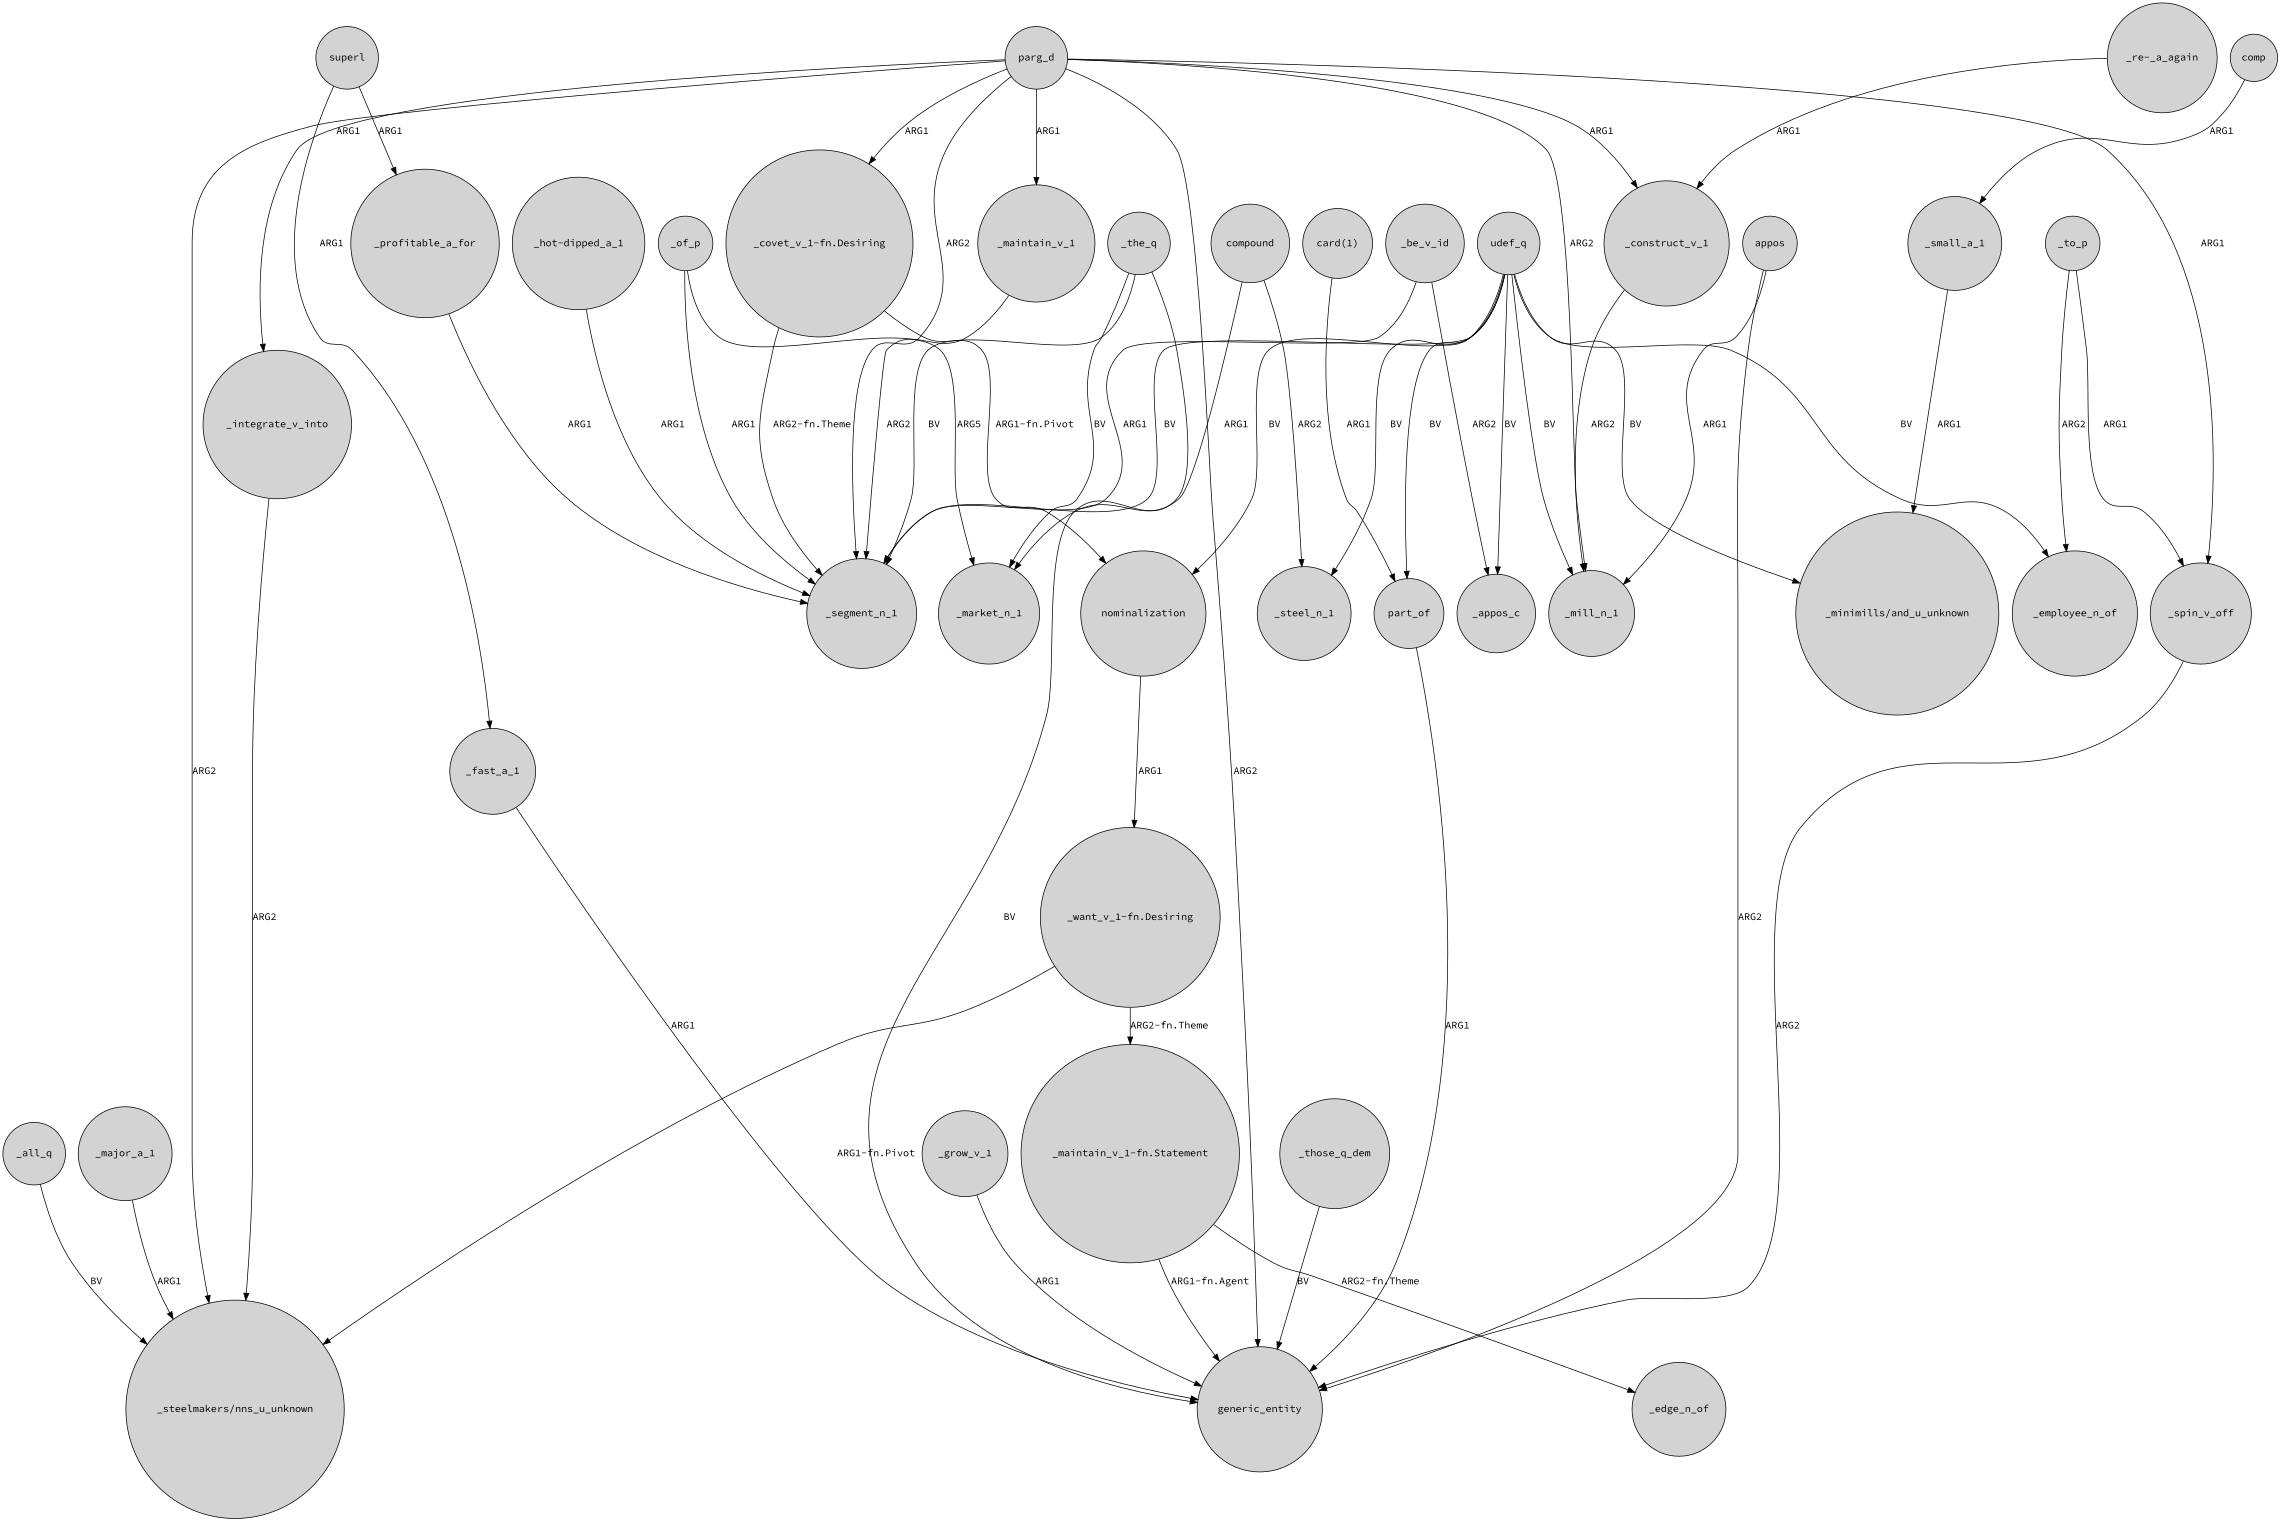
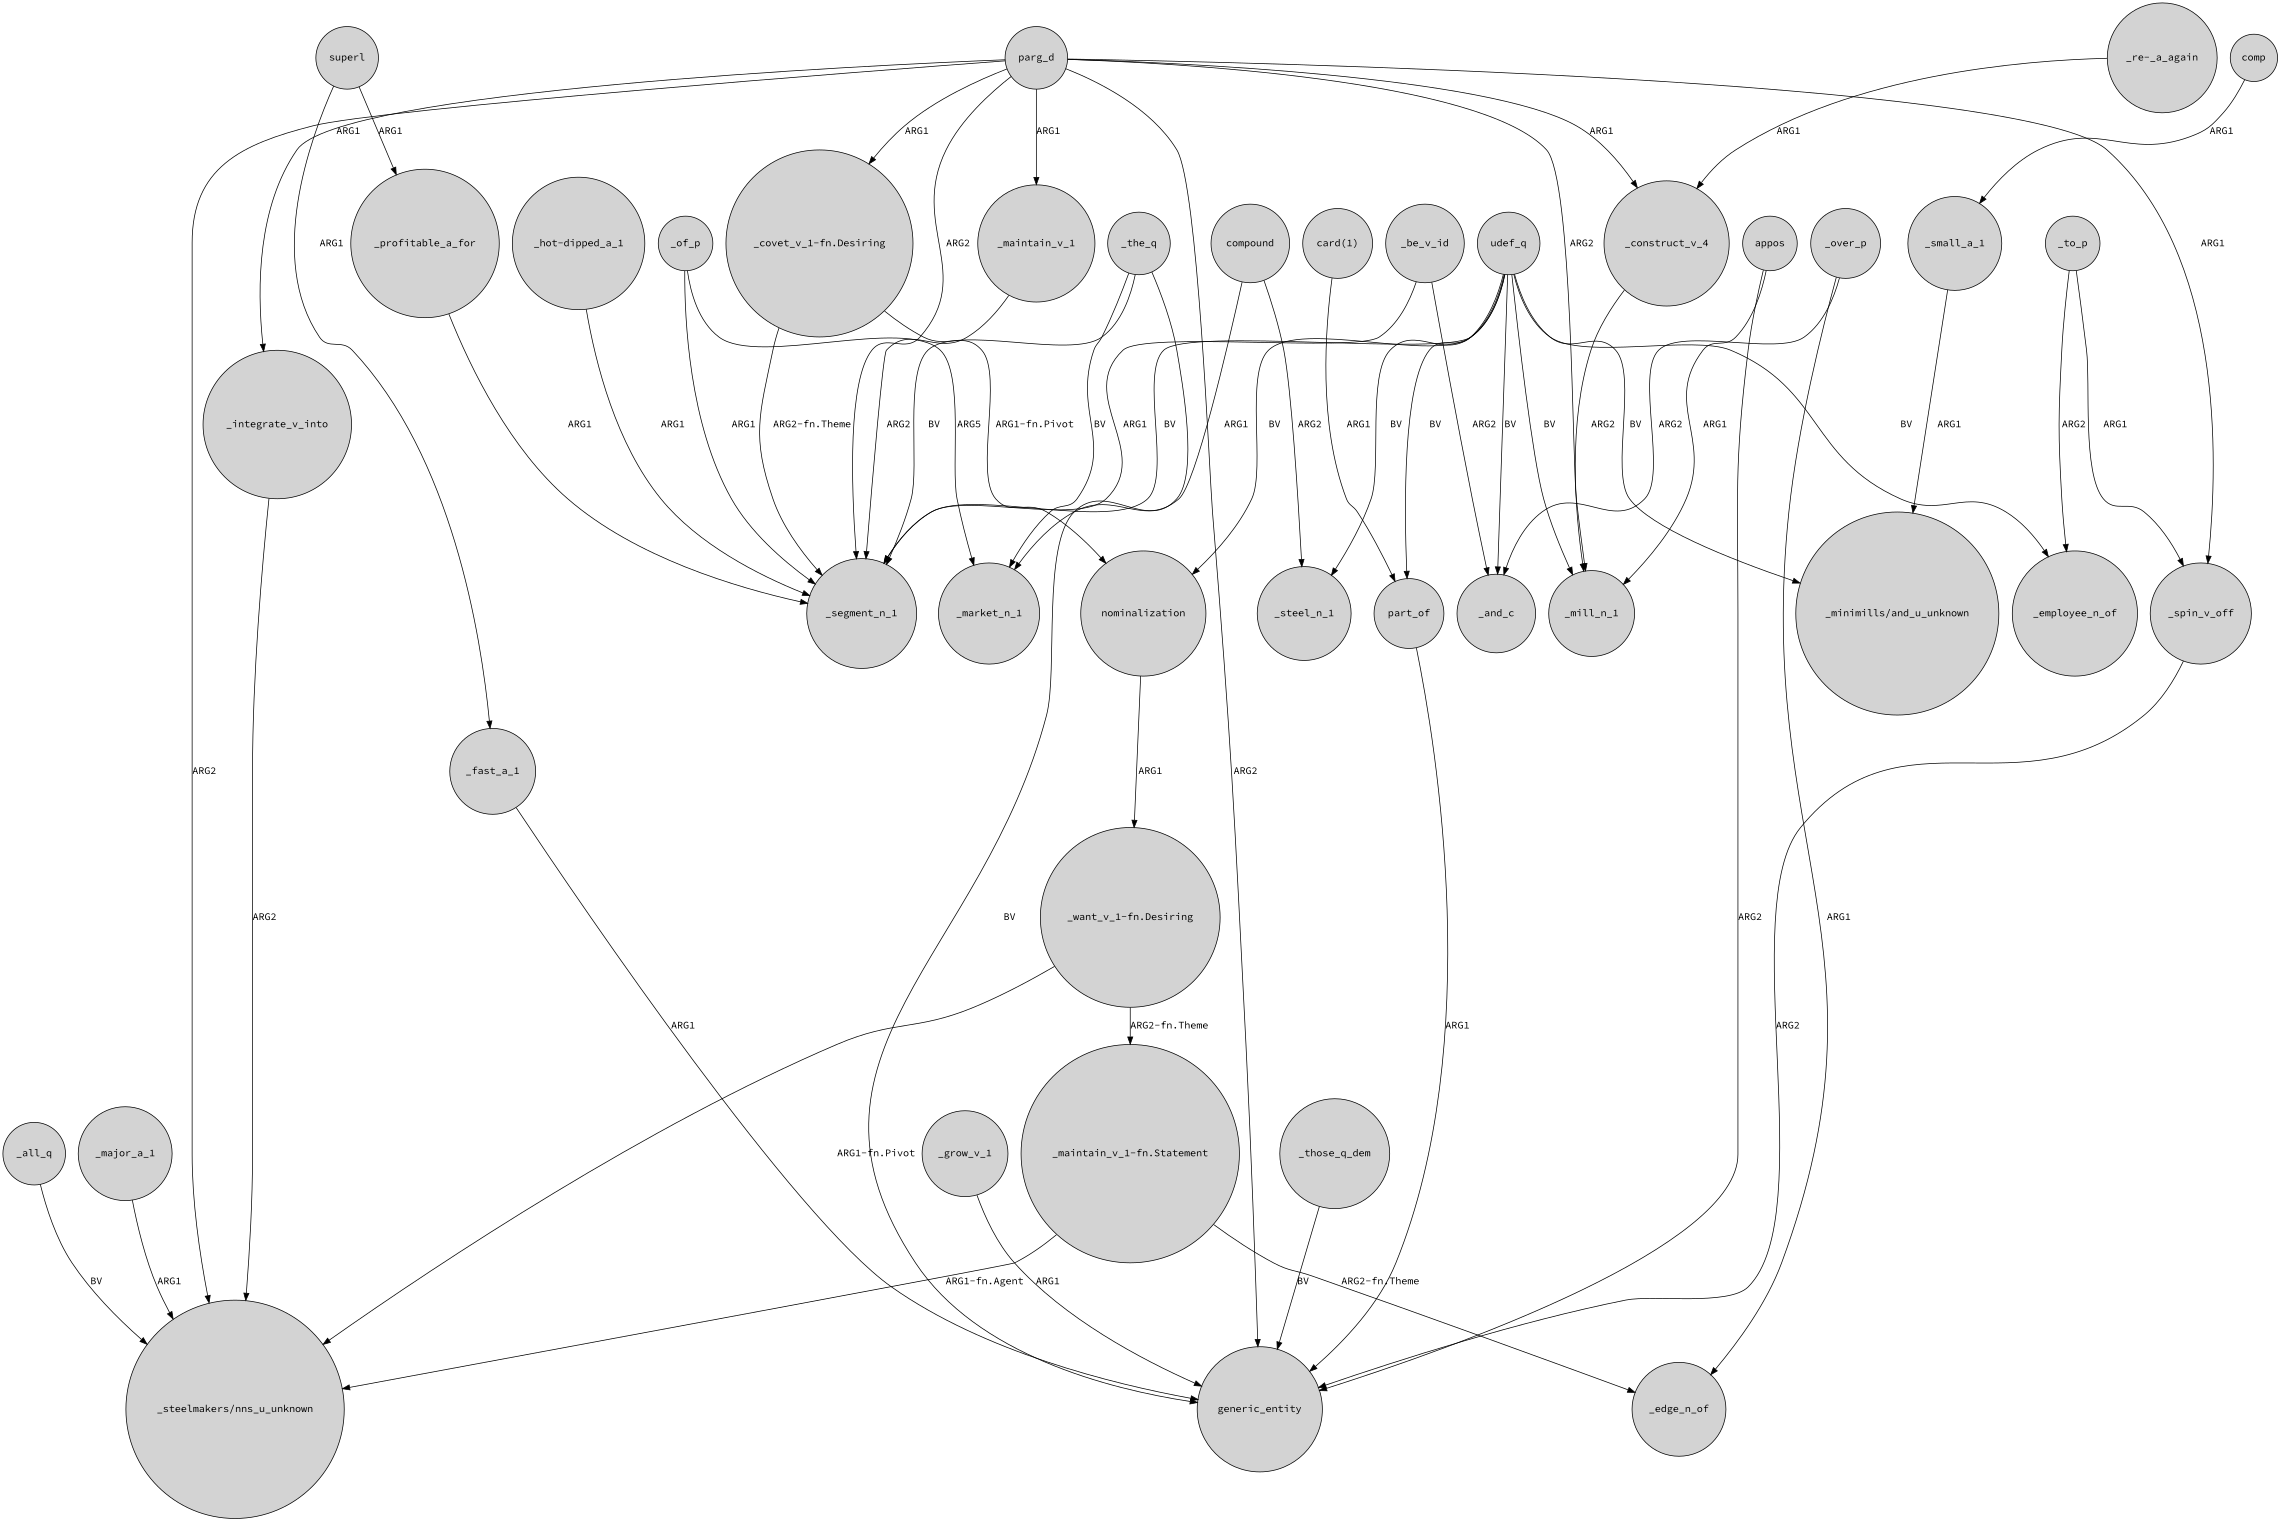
(1667, 243) -> (1667, 243)
none -> (1846, 243)
(1496, 614) -> (1496, 614)
(1183, 1309) -> (707, 1321)
